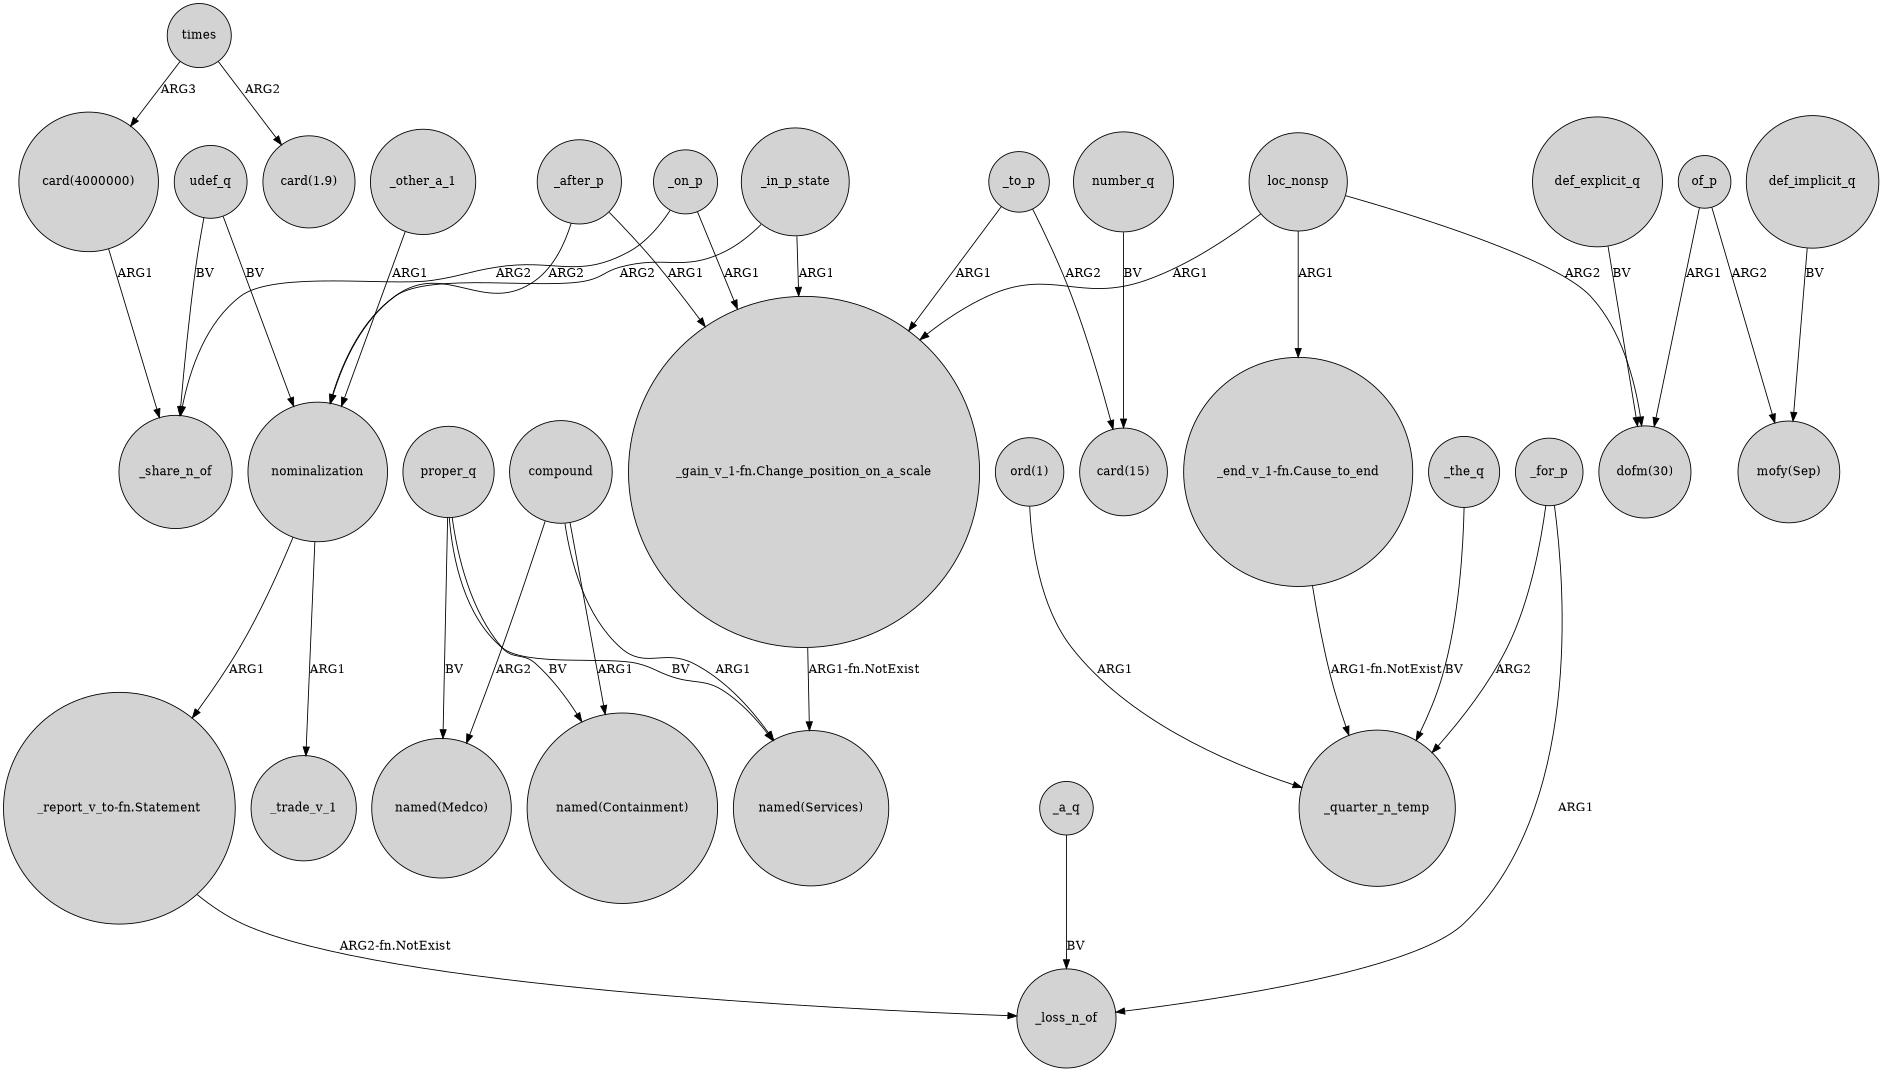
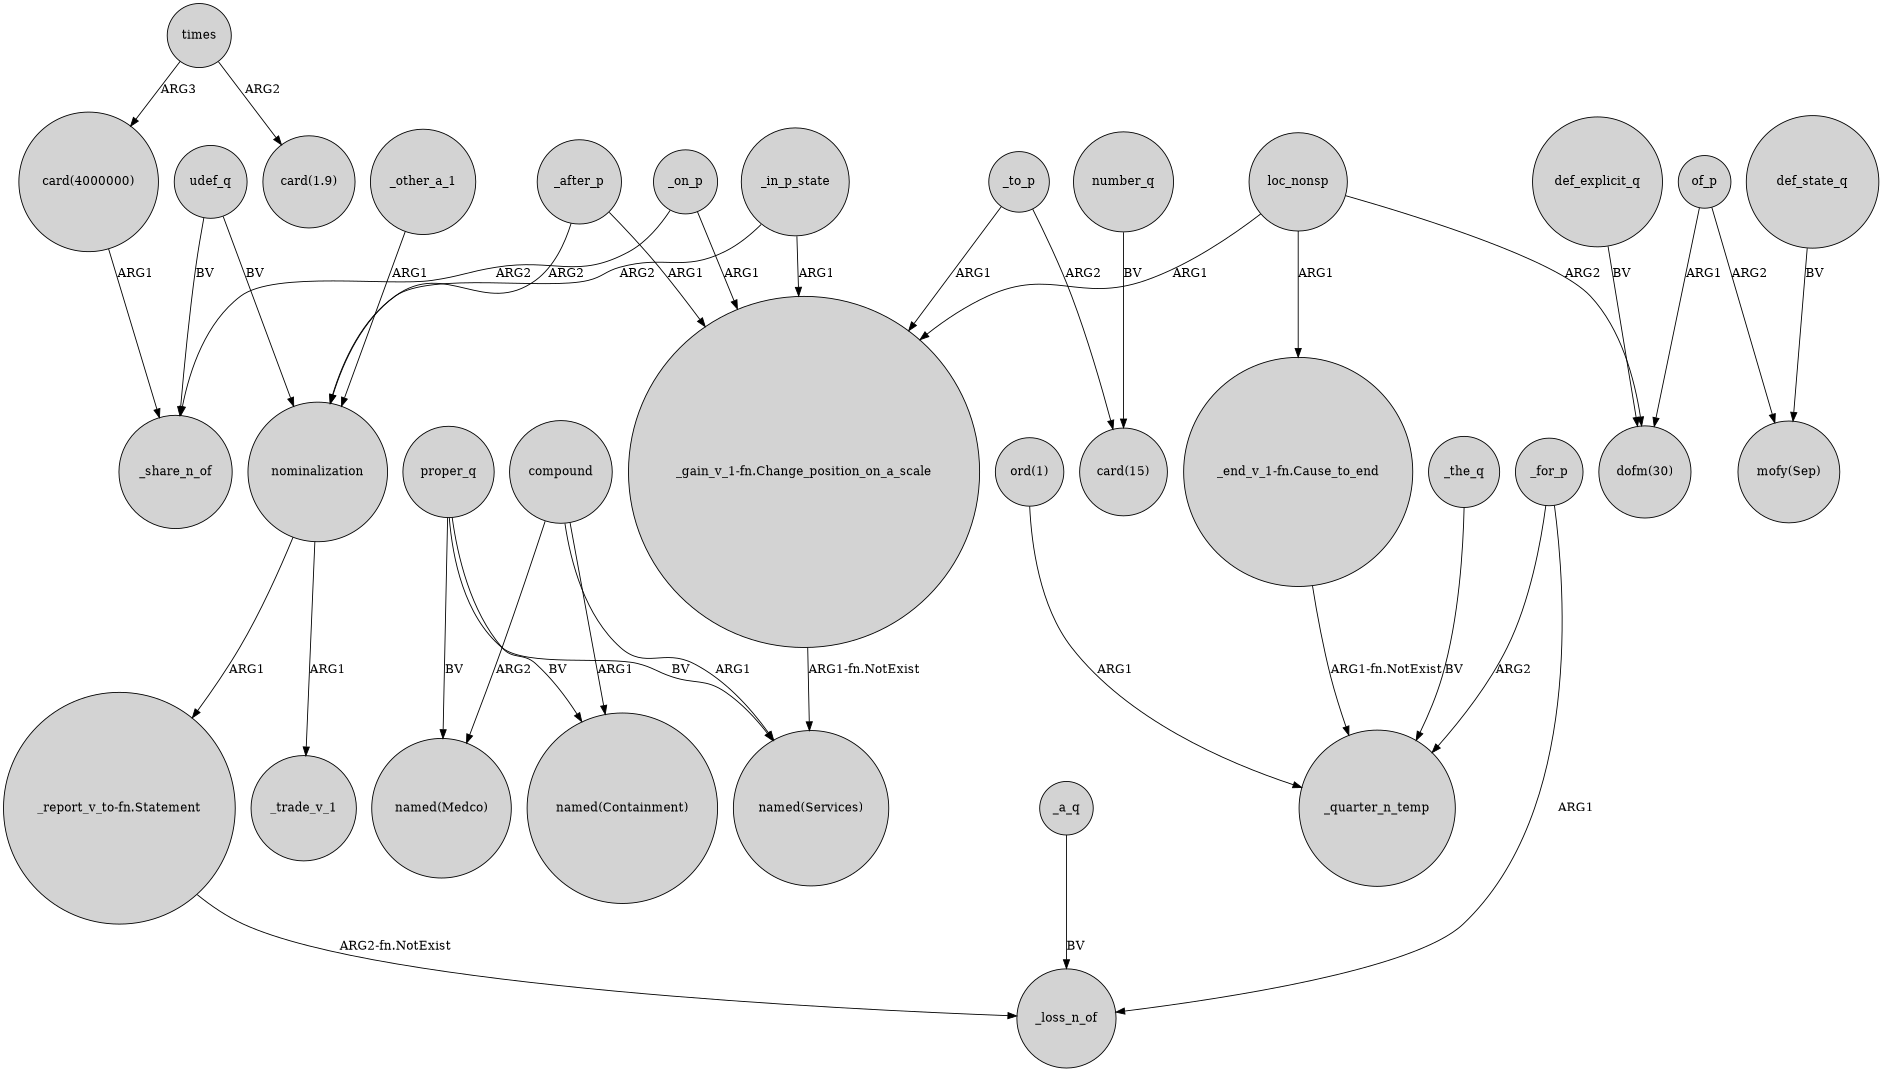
(1813, 182) -> (1813, 182)
